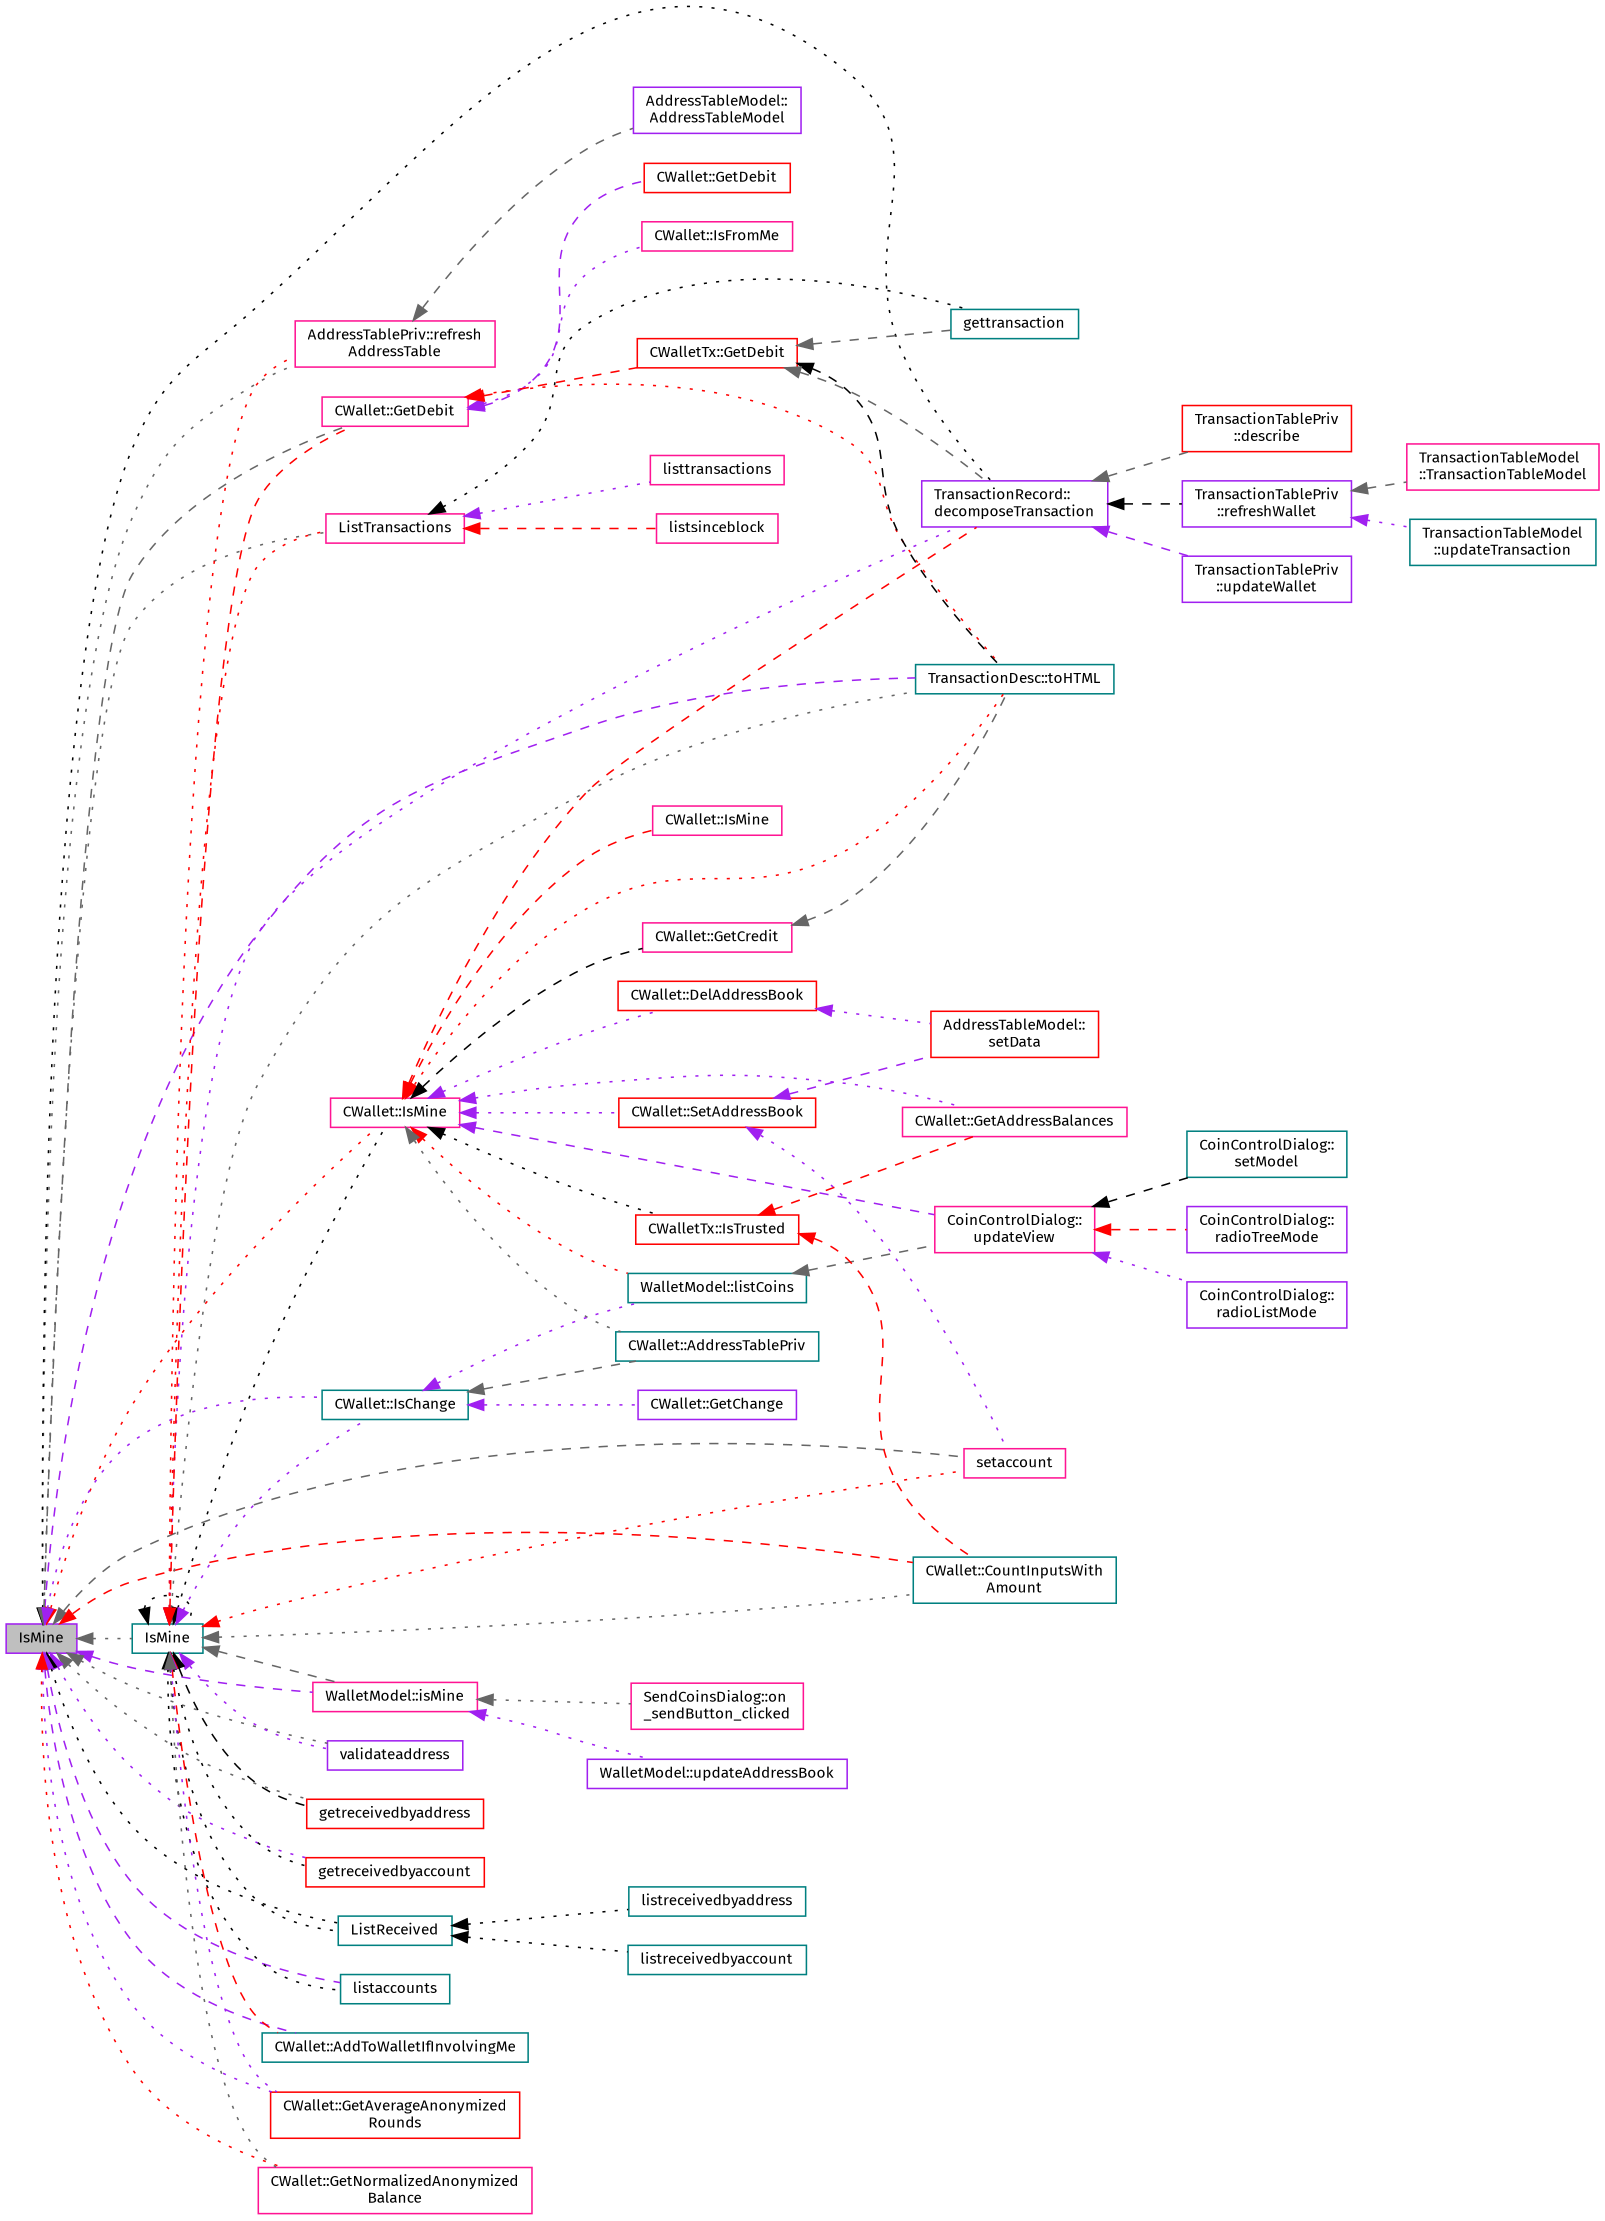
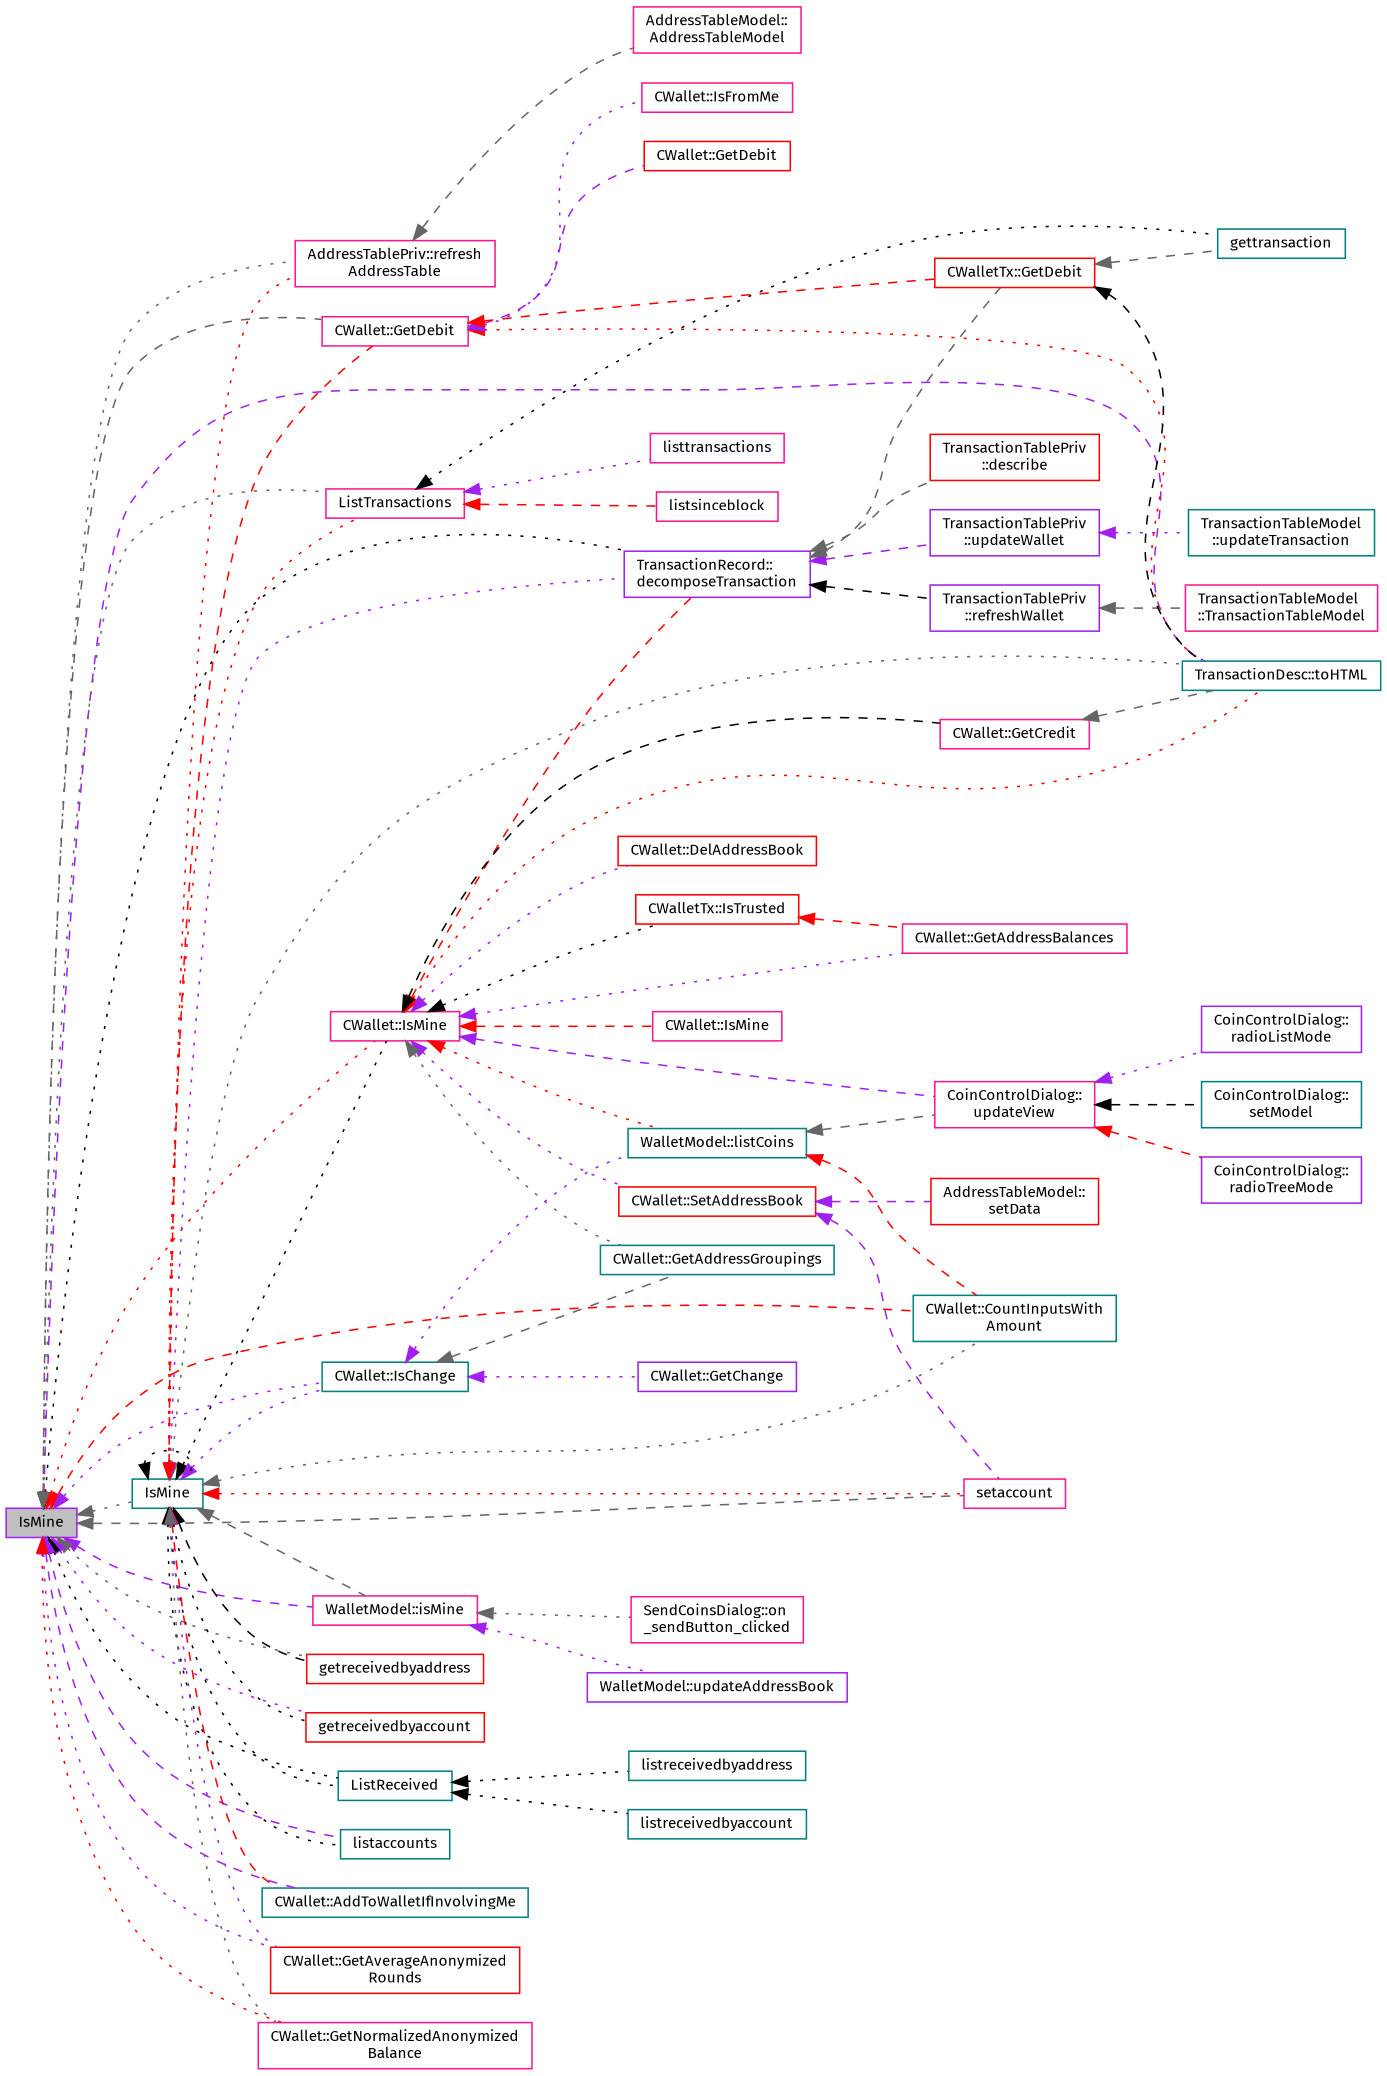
(717, 110) -> (717, 30)
(898, 418) -> (904, 416)
(1388, 524) -> (1137, 533)
(881, 1017) -> none
(906, 1273) -> (902, 1354)
(717, 1347) -> (717, 1260)
(880, 1401) -> (895, 1231)
(395, 1756) -> none
